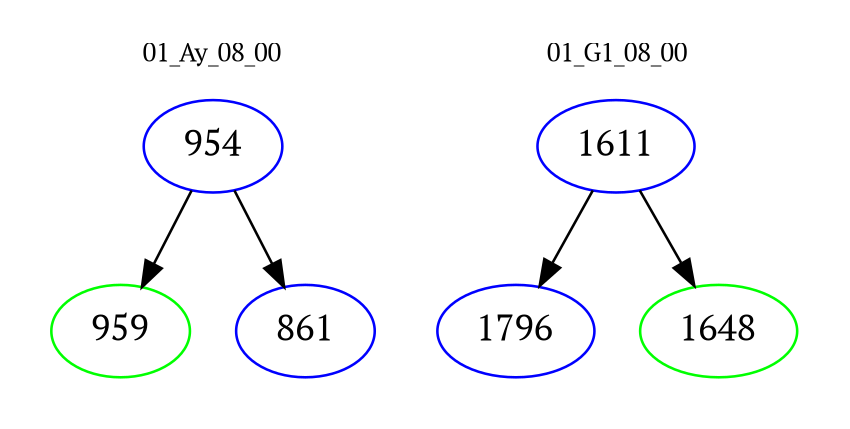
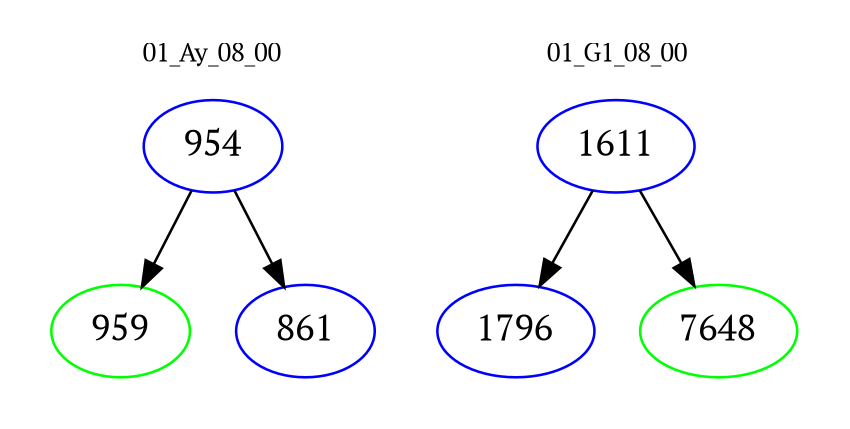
(719, 331) -> (719, 331)
